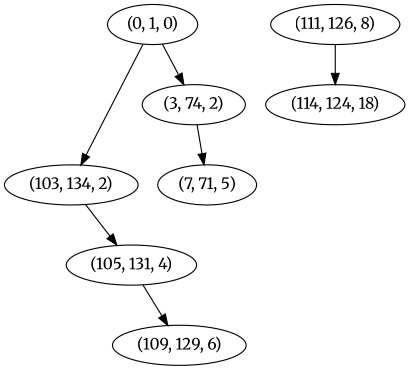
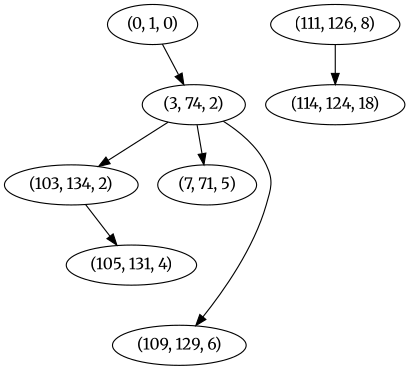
(115, 100) -> (138, 141)
(152, 300) -> (262, 217)
